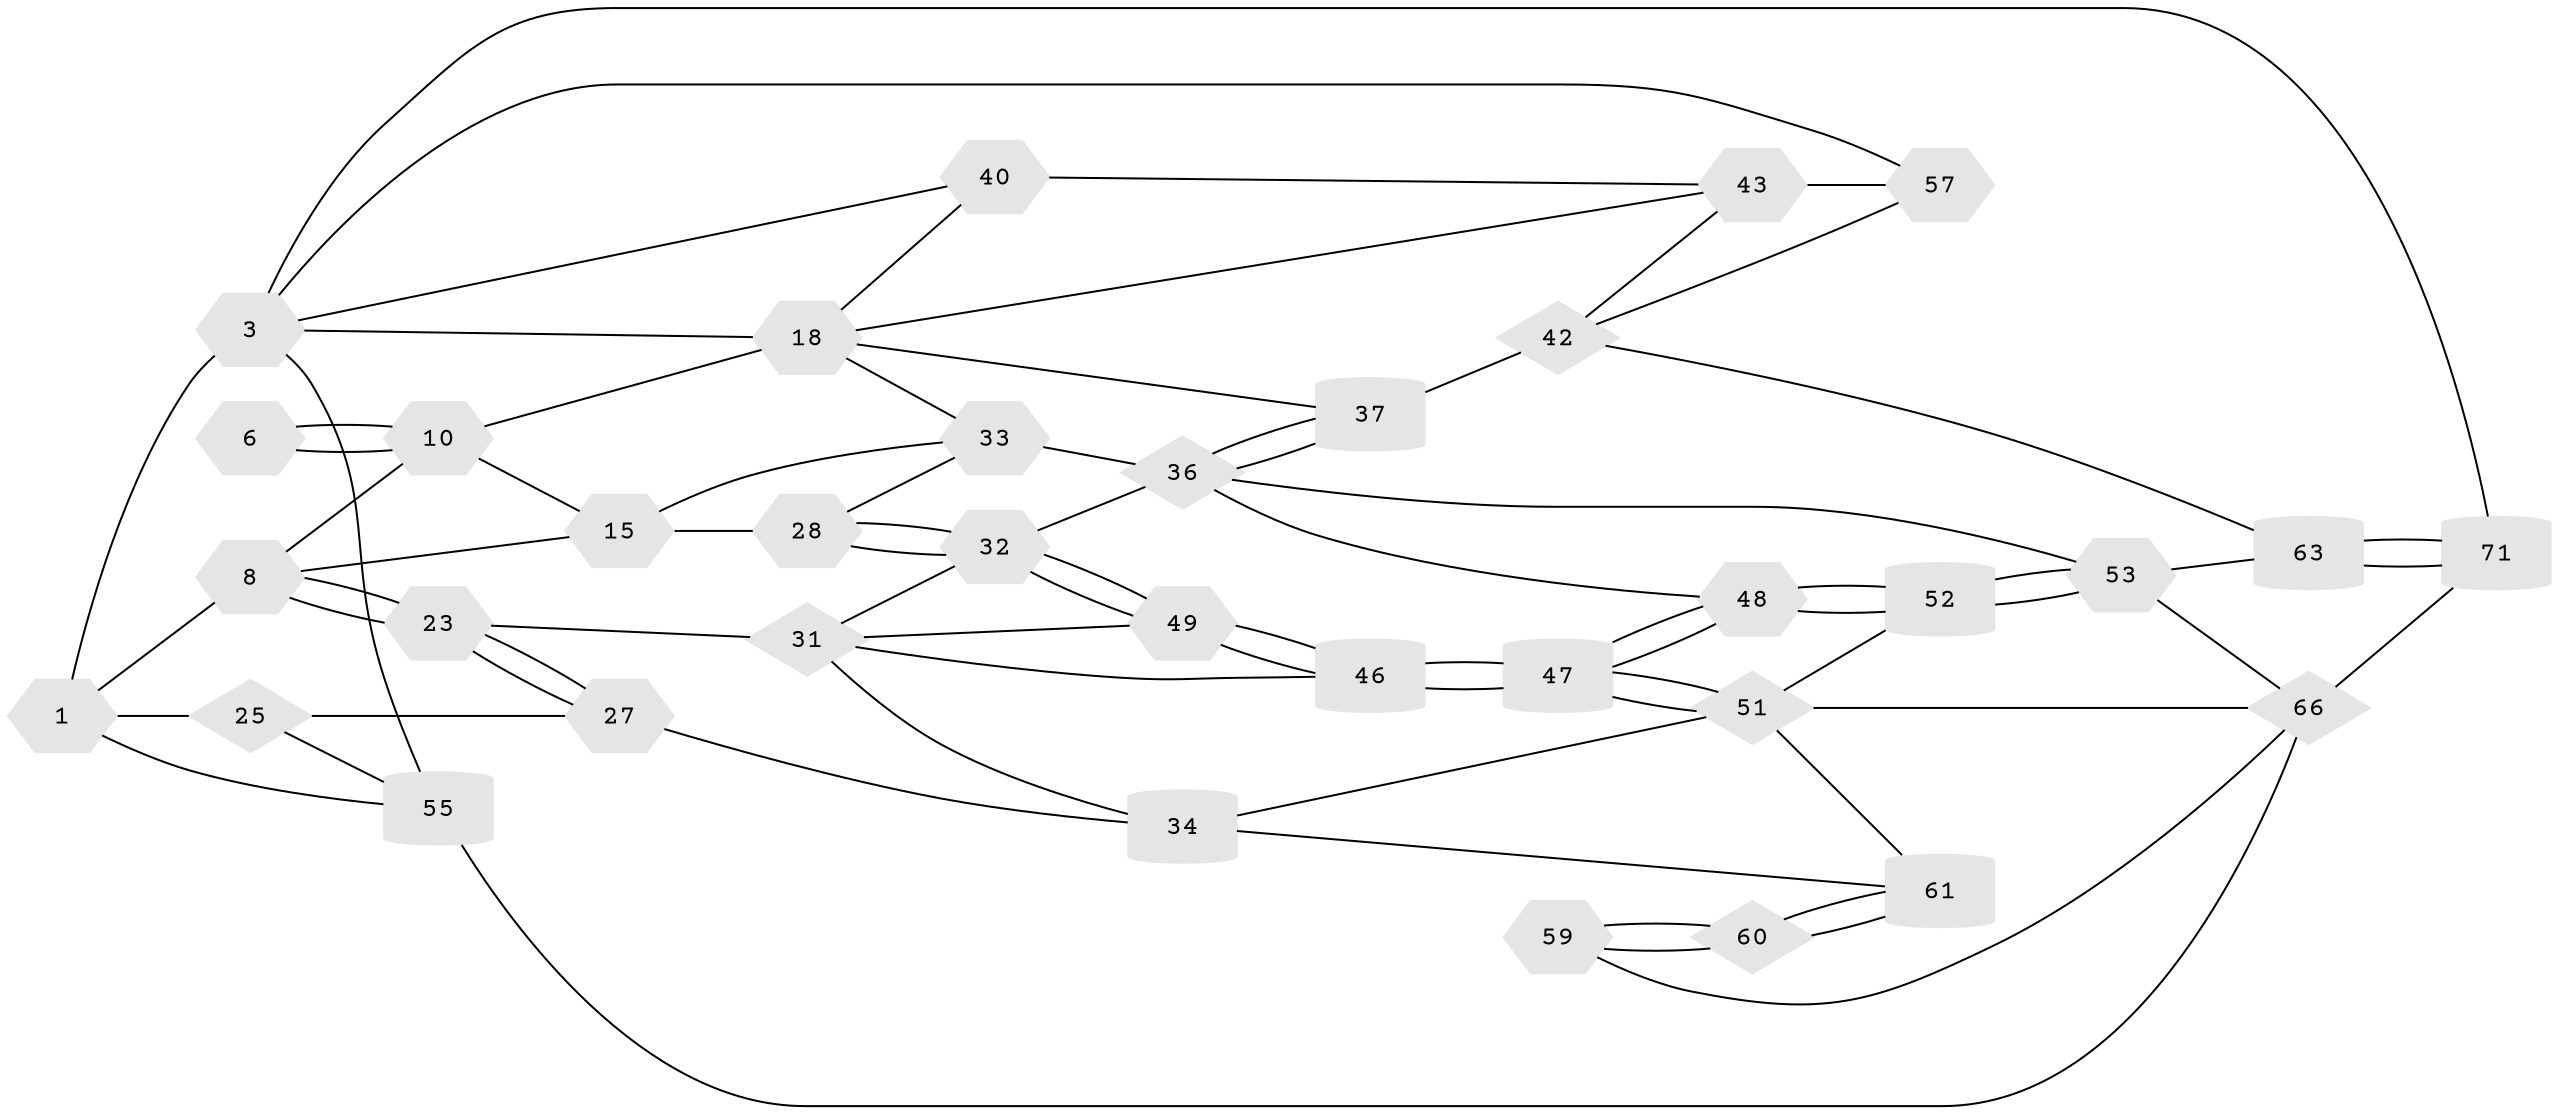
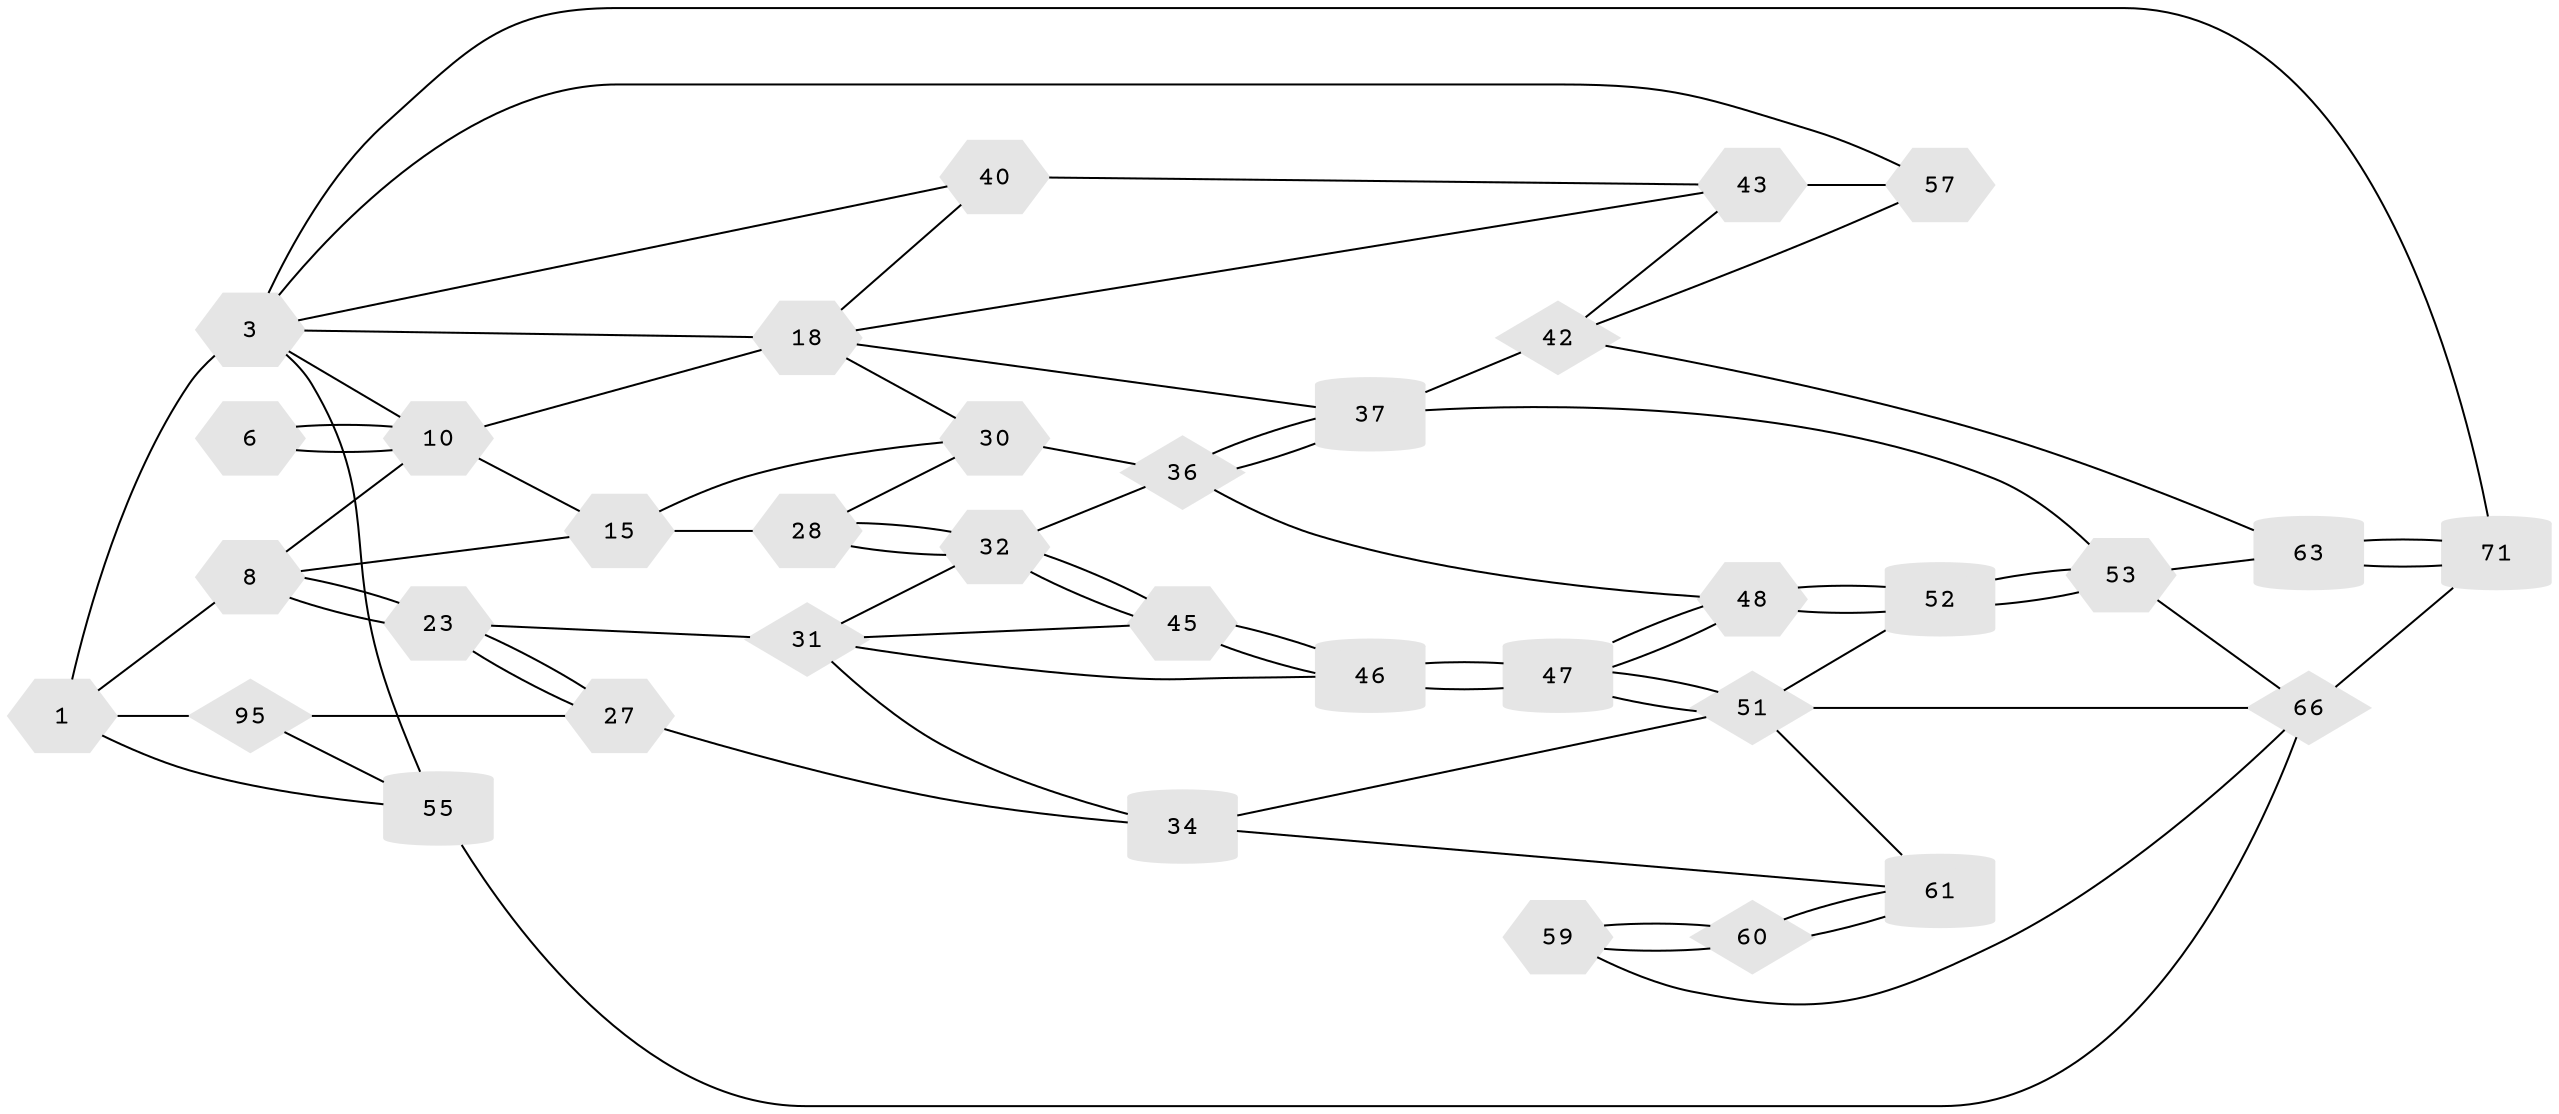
none -> (344, 384)
(995, 438) -> (995, 438)
(1656, 507) -> (1771, 423)
(1183, 623) -> (1183, 623)
(250, 716) -> (250, 716)
